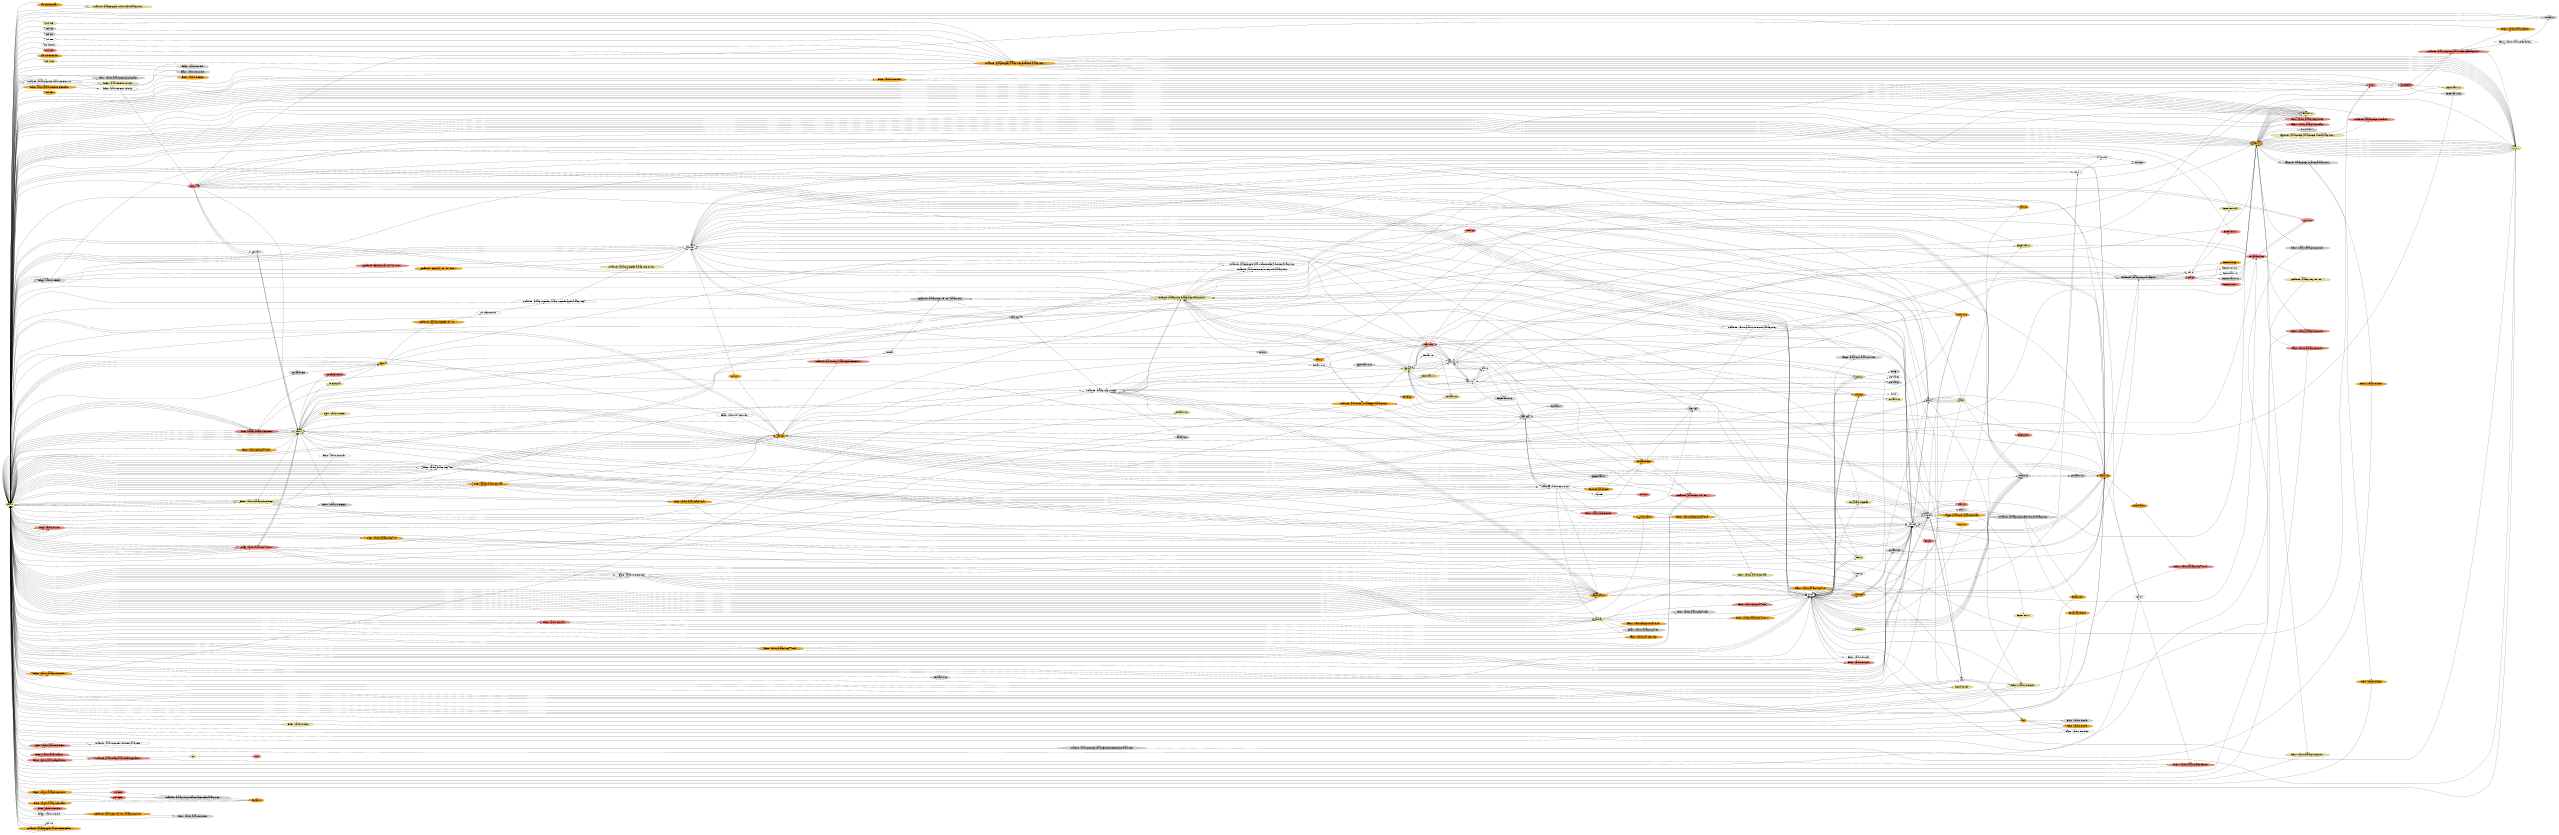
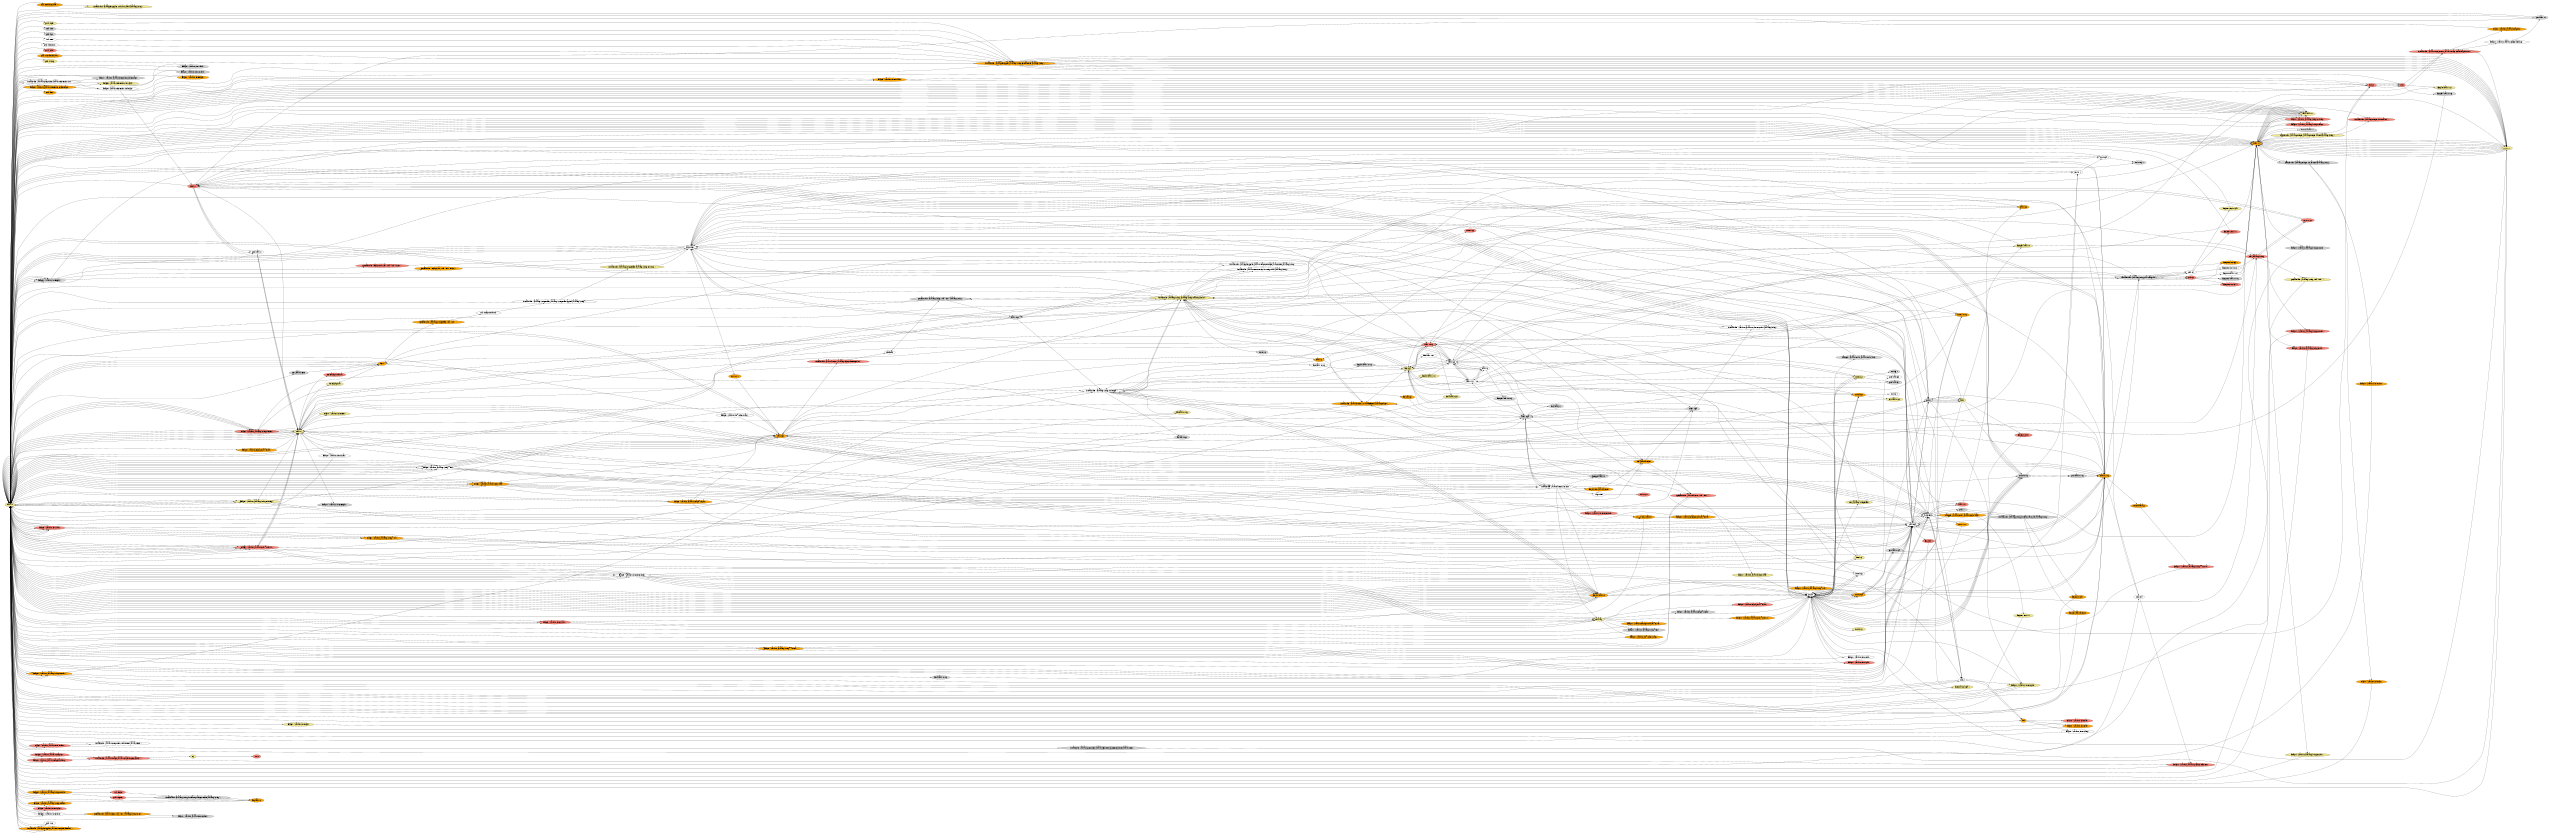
(2406, 85) -> (2402, 85)
(2078, 721) -> (2078, 721)
